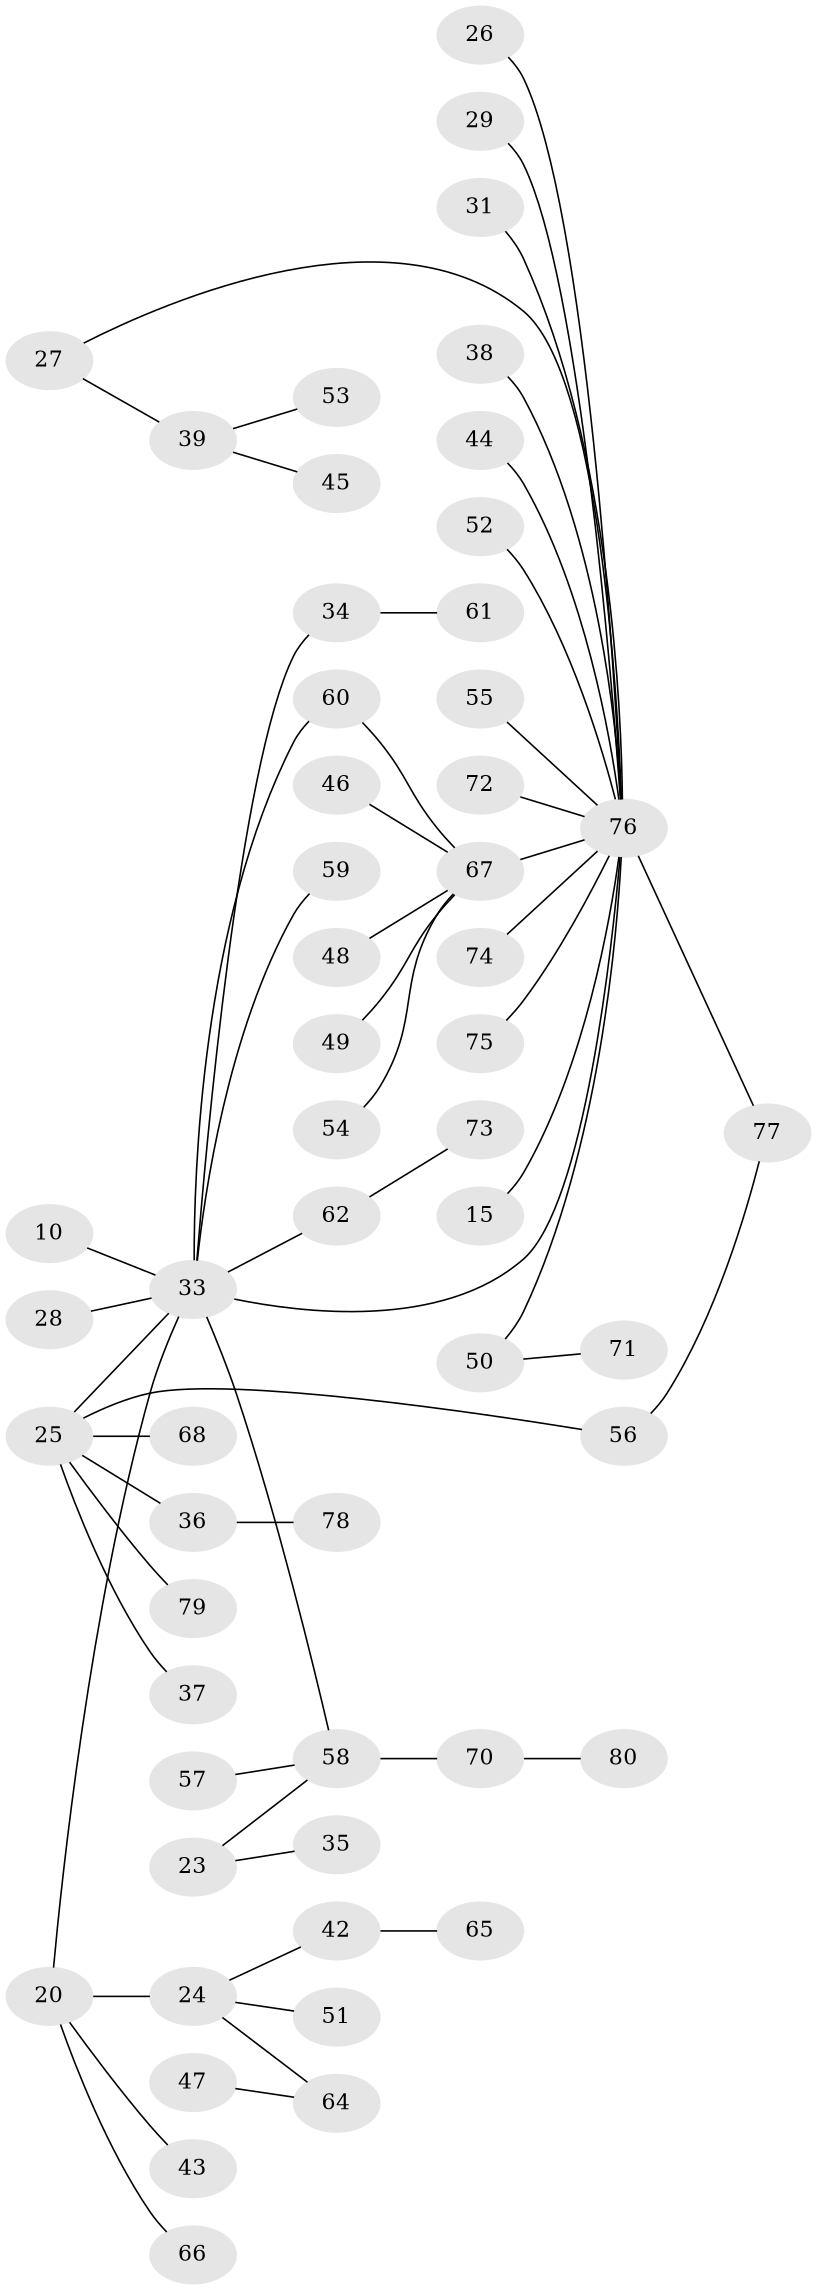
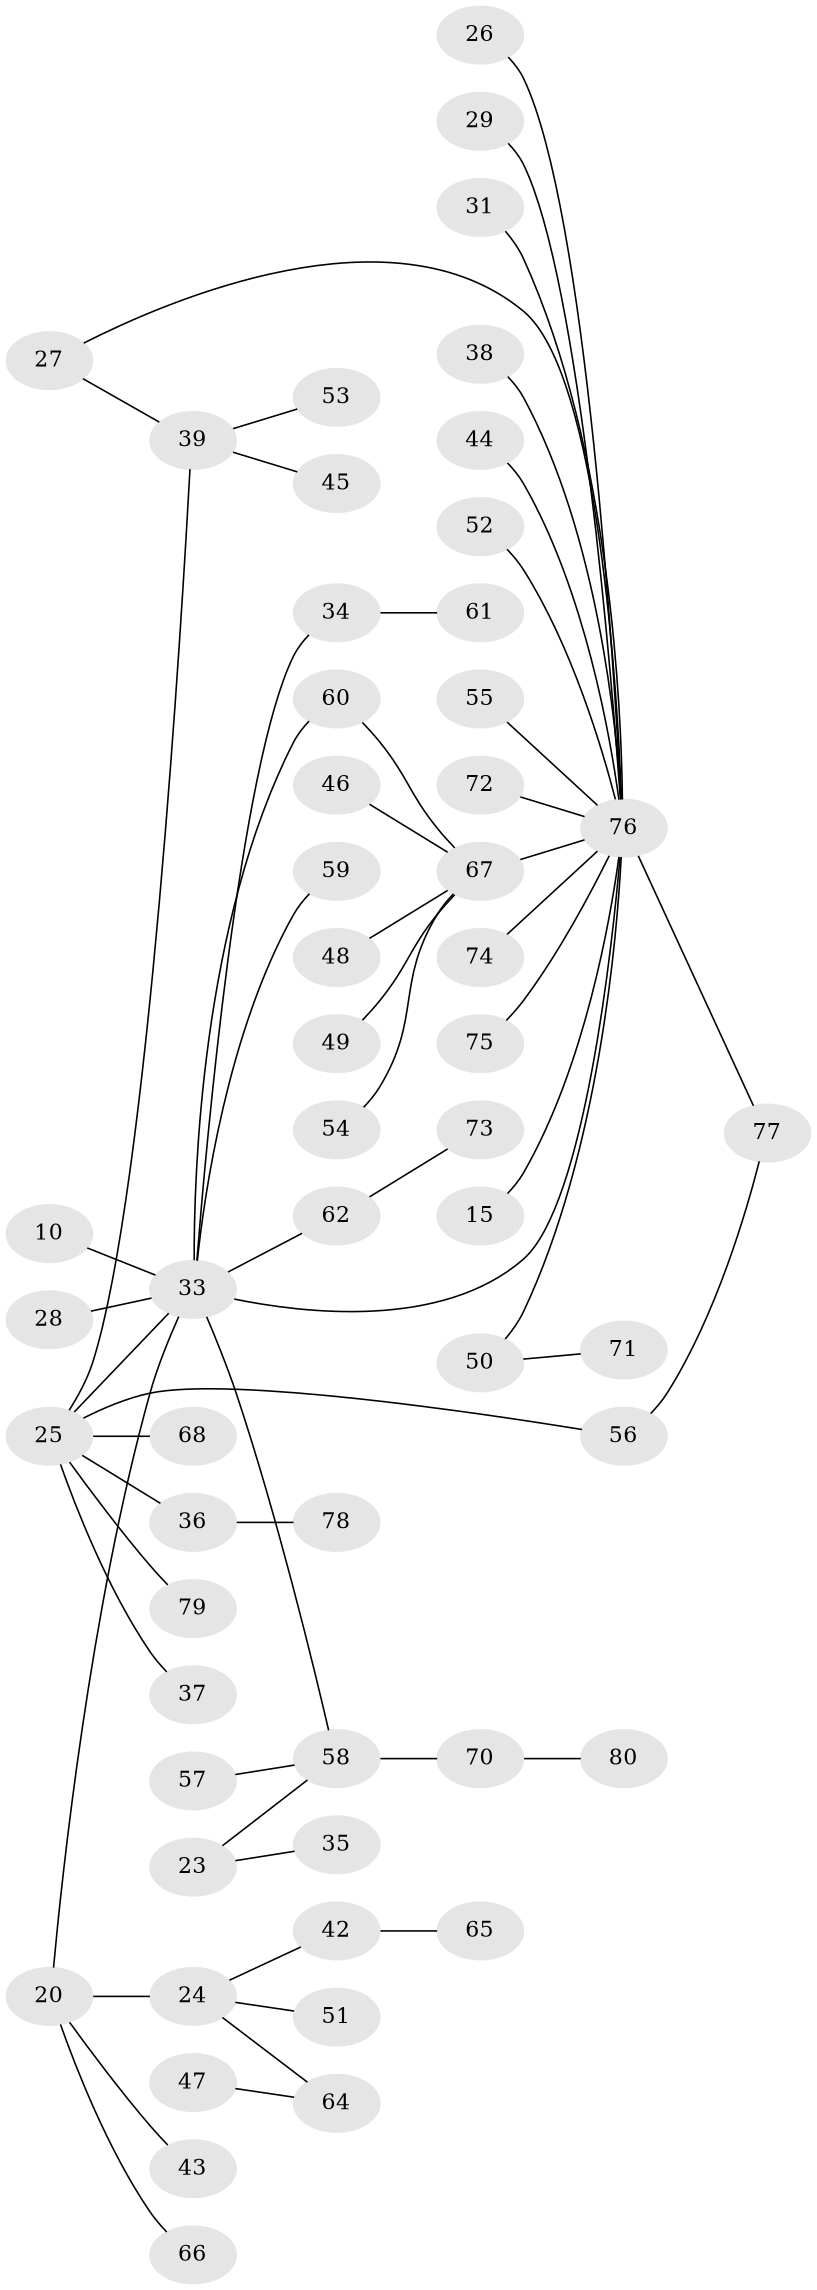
none -> (155, 944)
